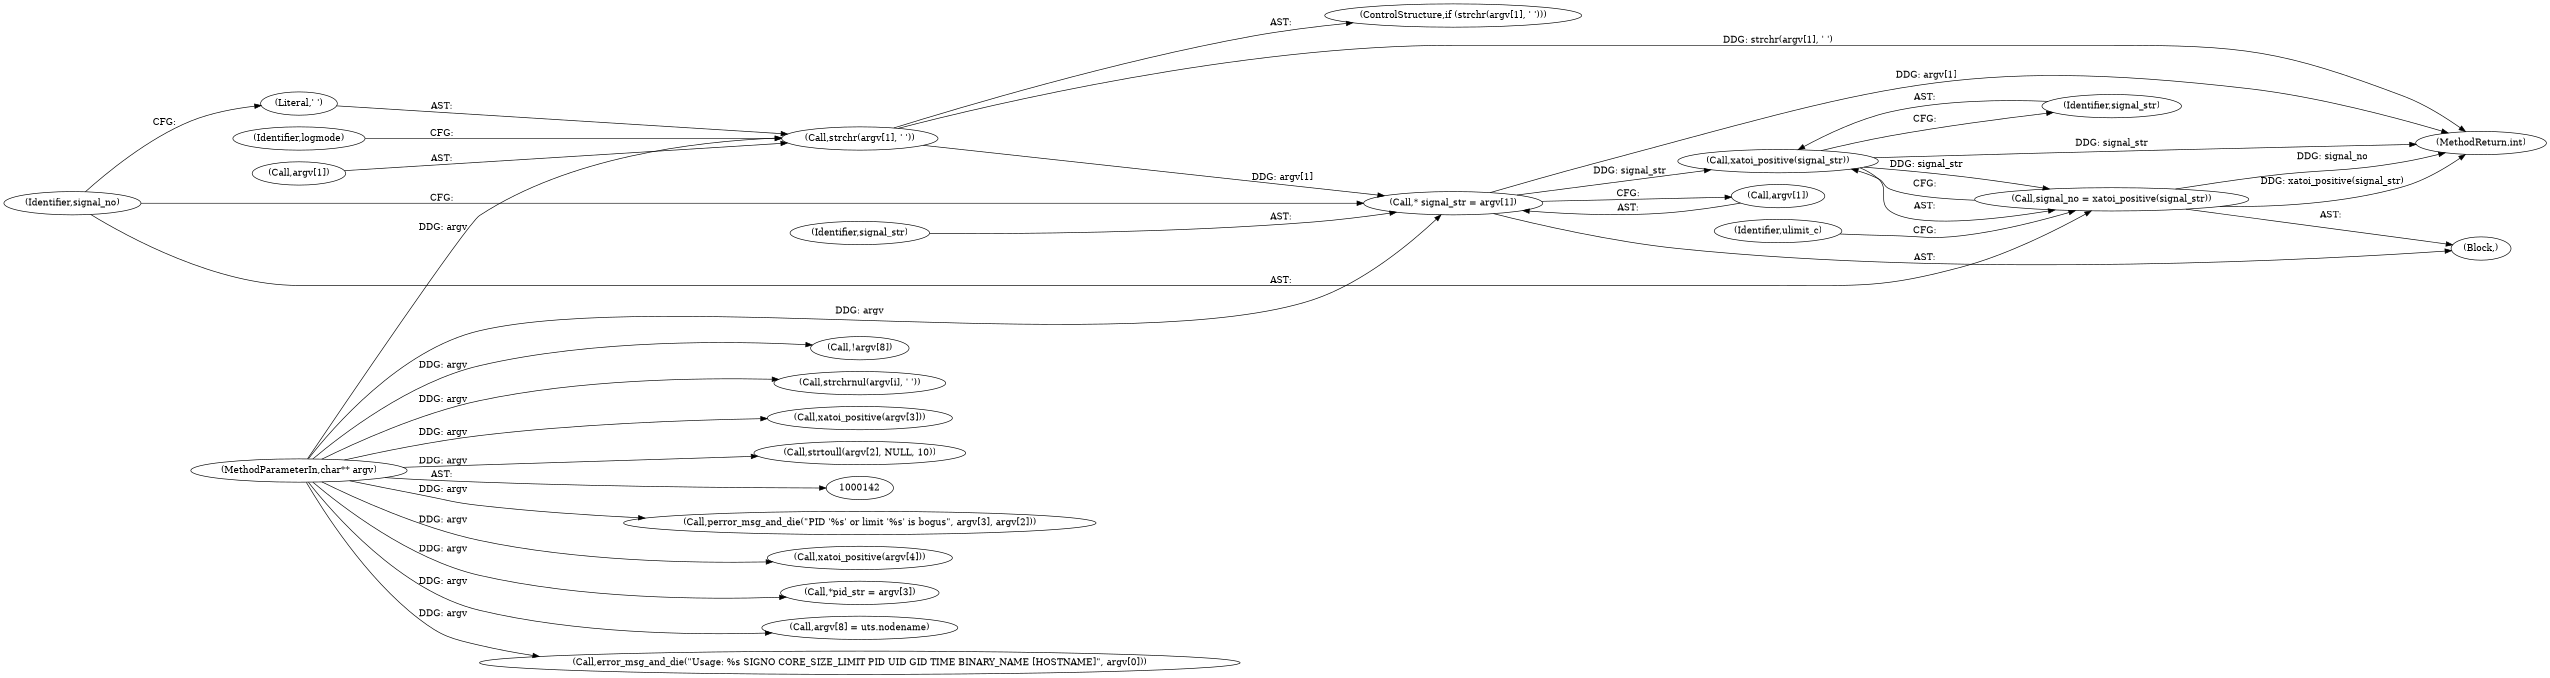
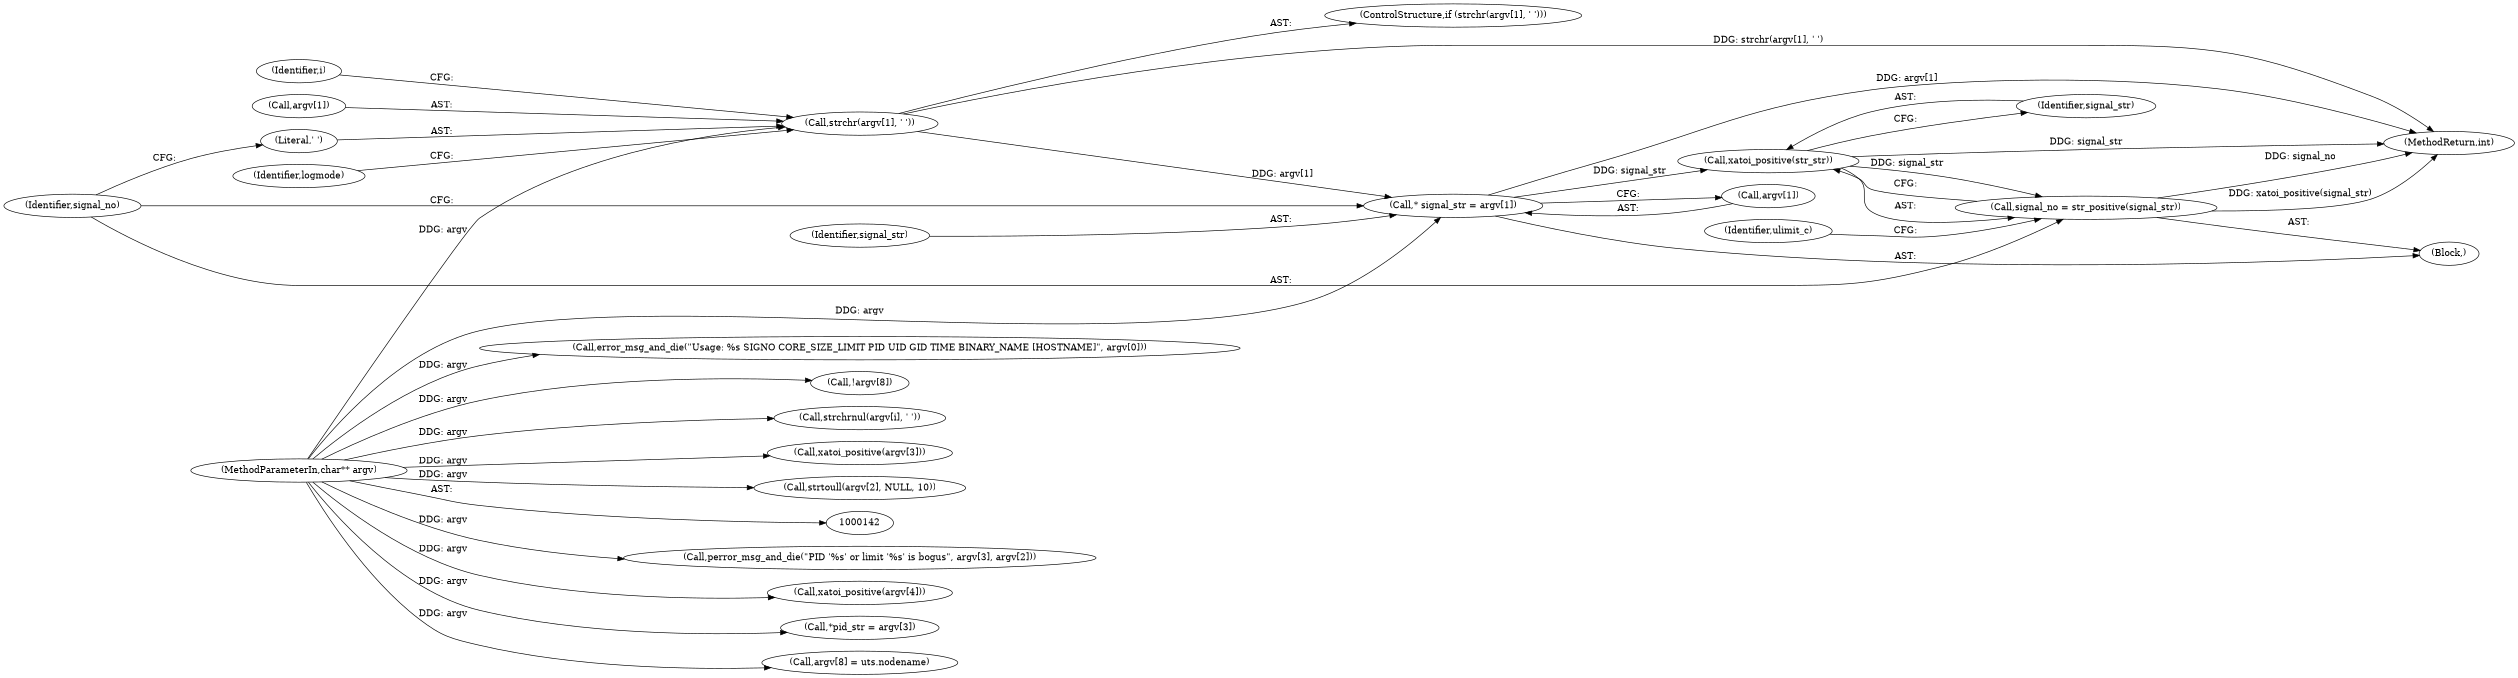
none -> (299, 71)
(1778, 161) -> (1768, 161)
(2112, 199) -> (2086, 208)
